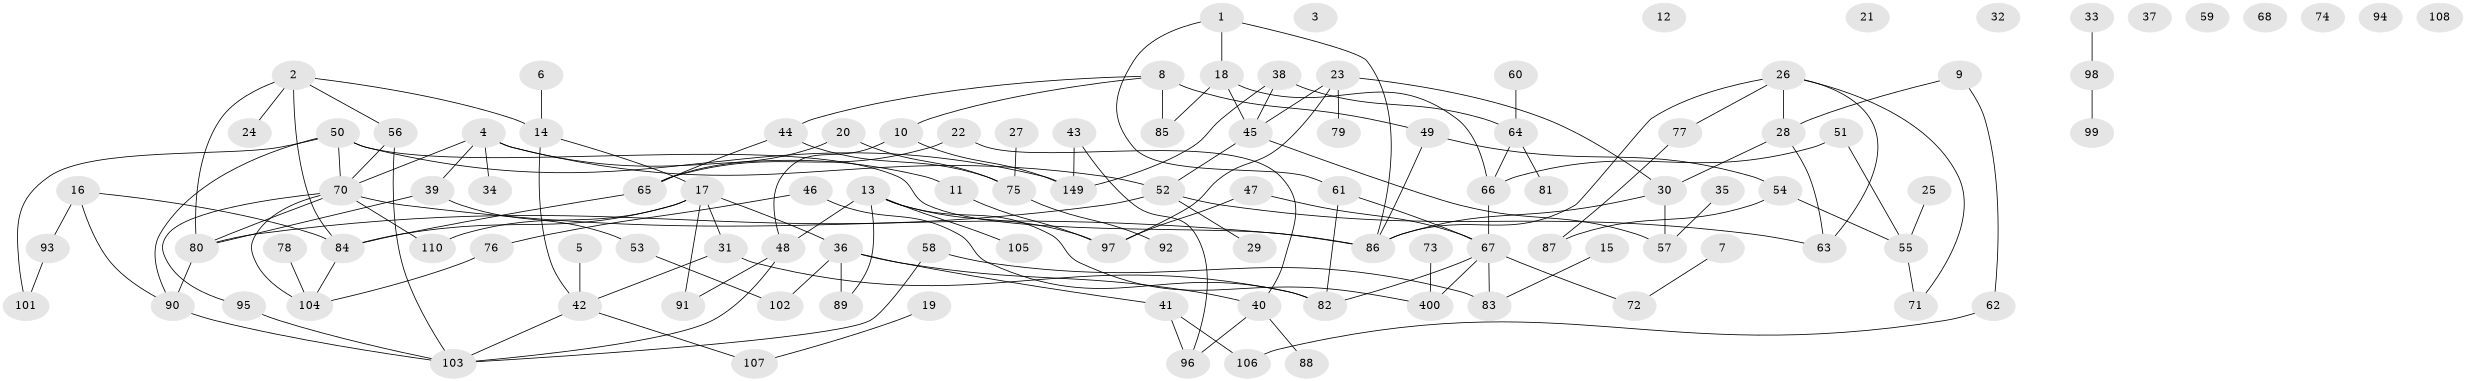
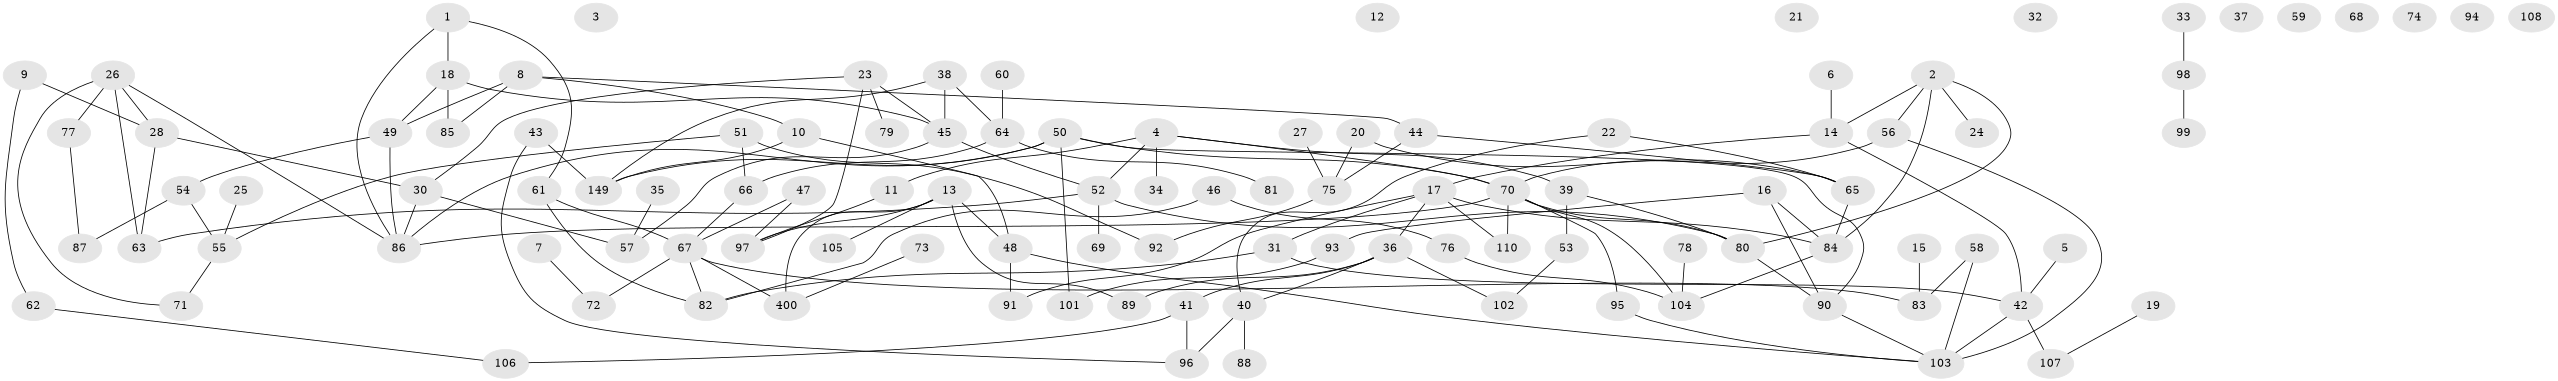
(1375, 92) -> (419, 104)
none -> (992, 180)
(1255, 248) -> (1099, 248)
